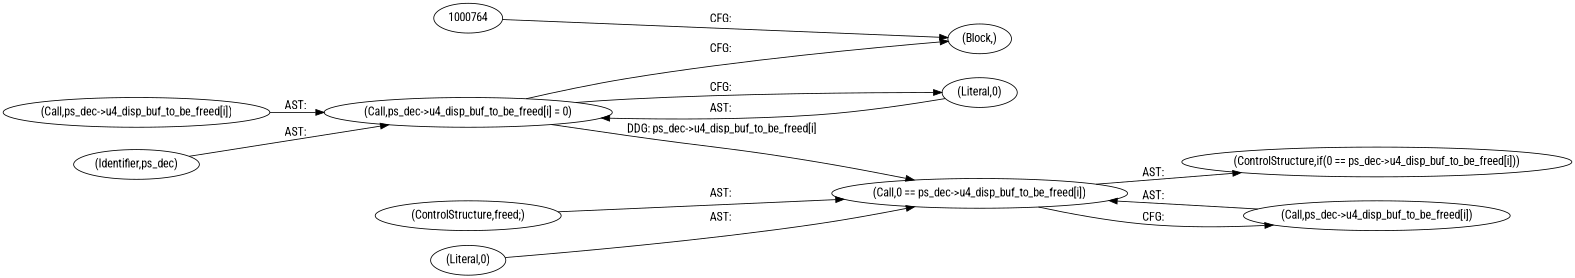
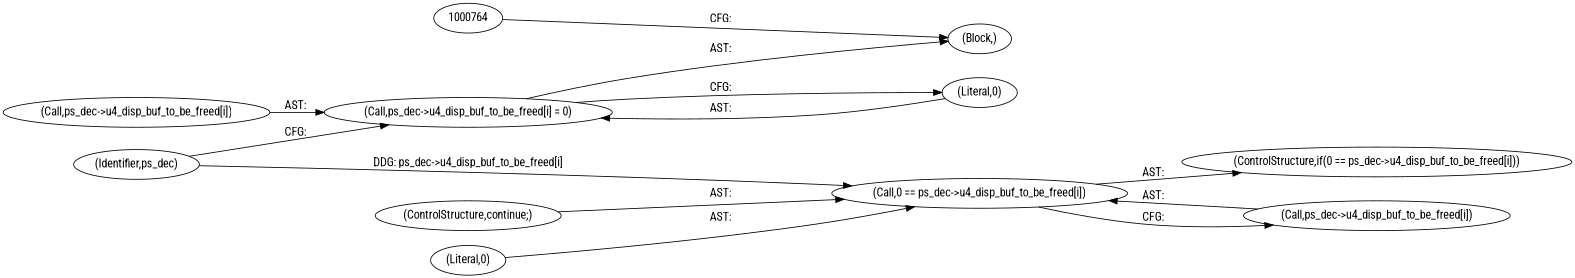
(722, 49) -> (722, 49)
(297, 133) -> (297, 133)
(729, 149) -> (521, 174)
(468, 216) -> (468, 216)
